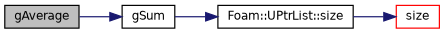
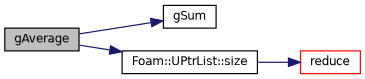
(190, 17) -> (94, 48)
(418, 17) -> (330, 62)
